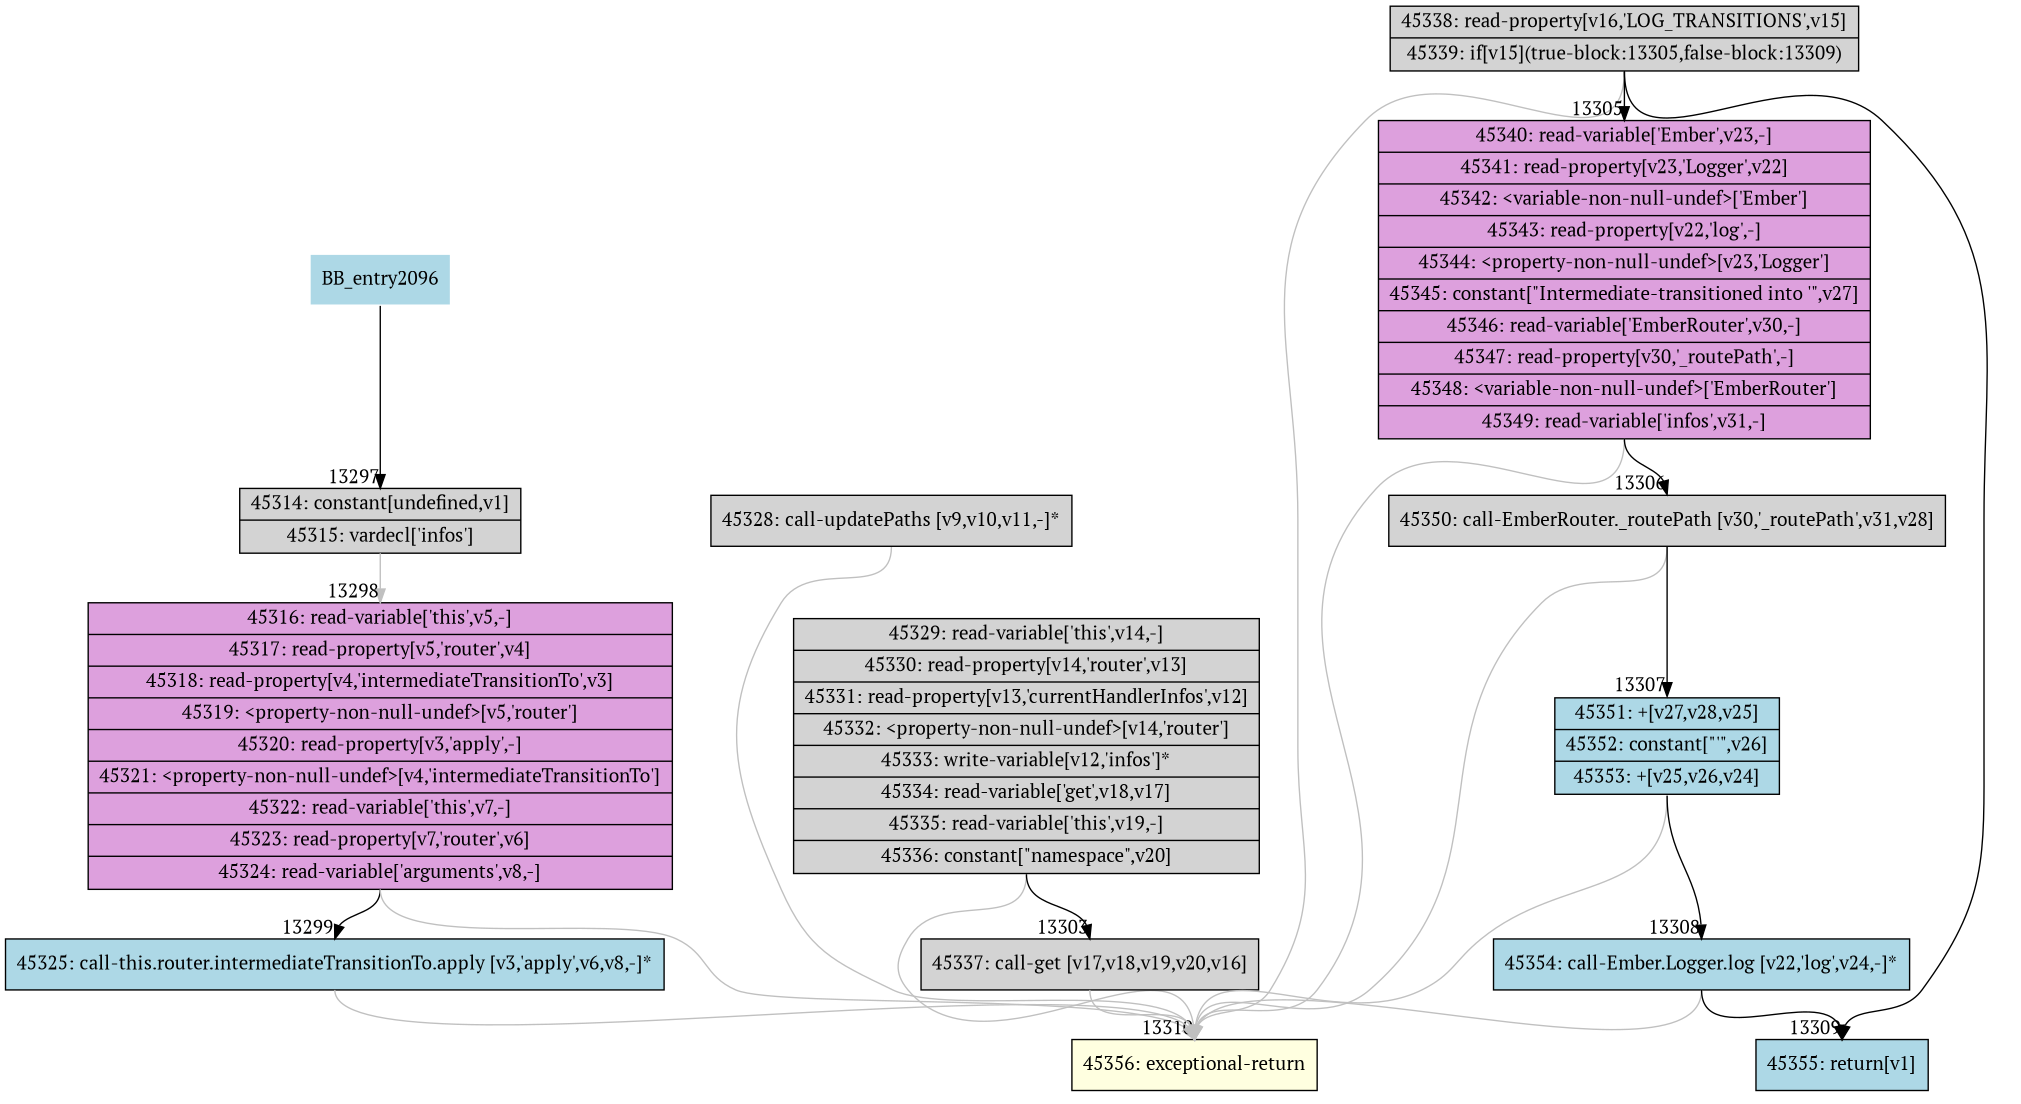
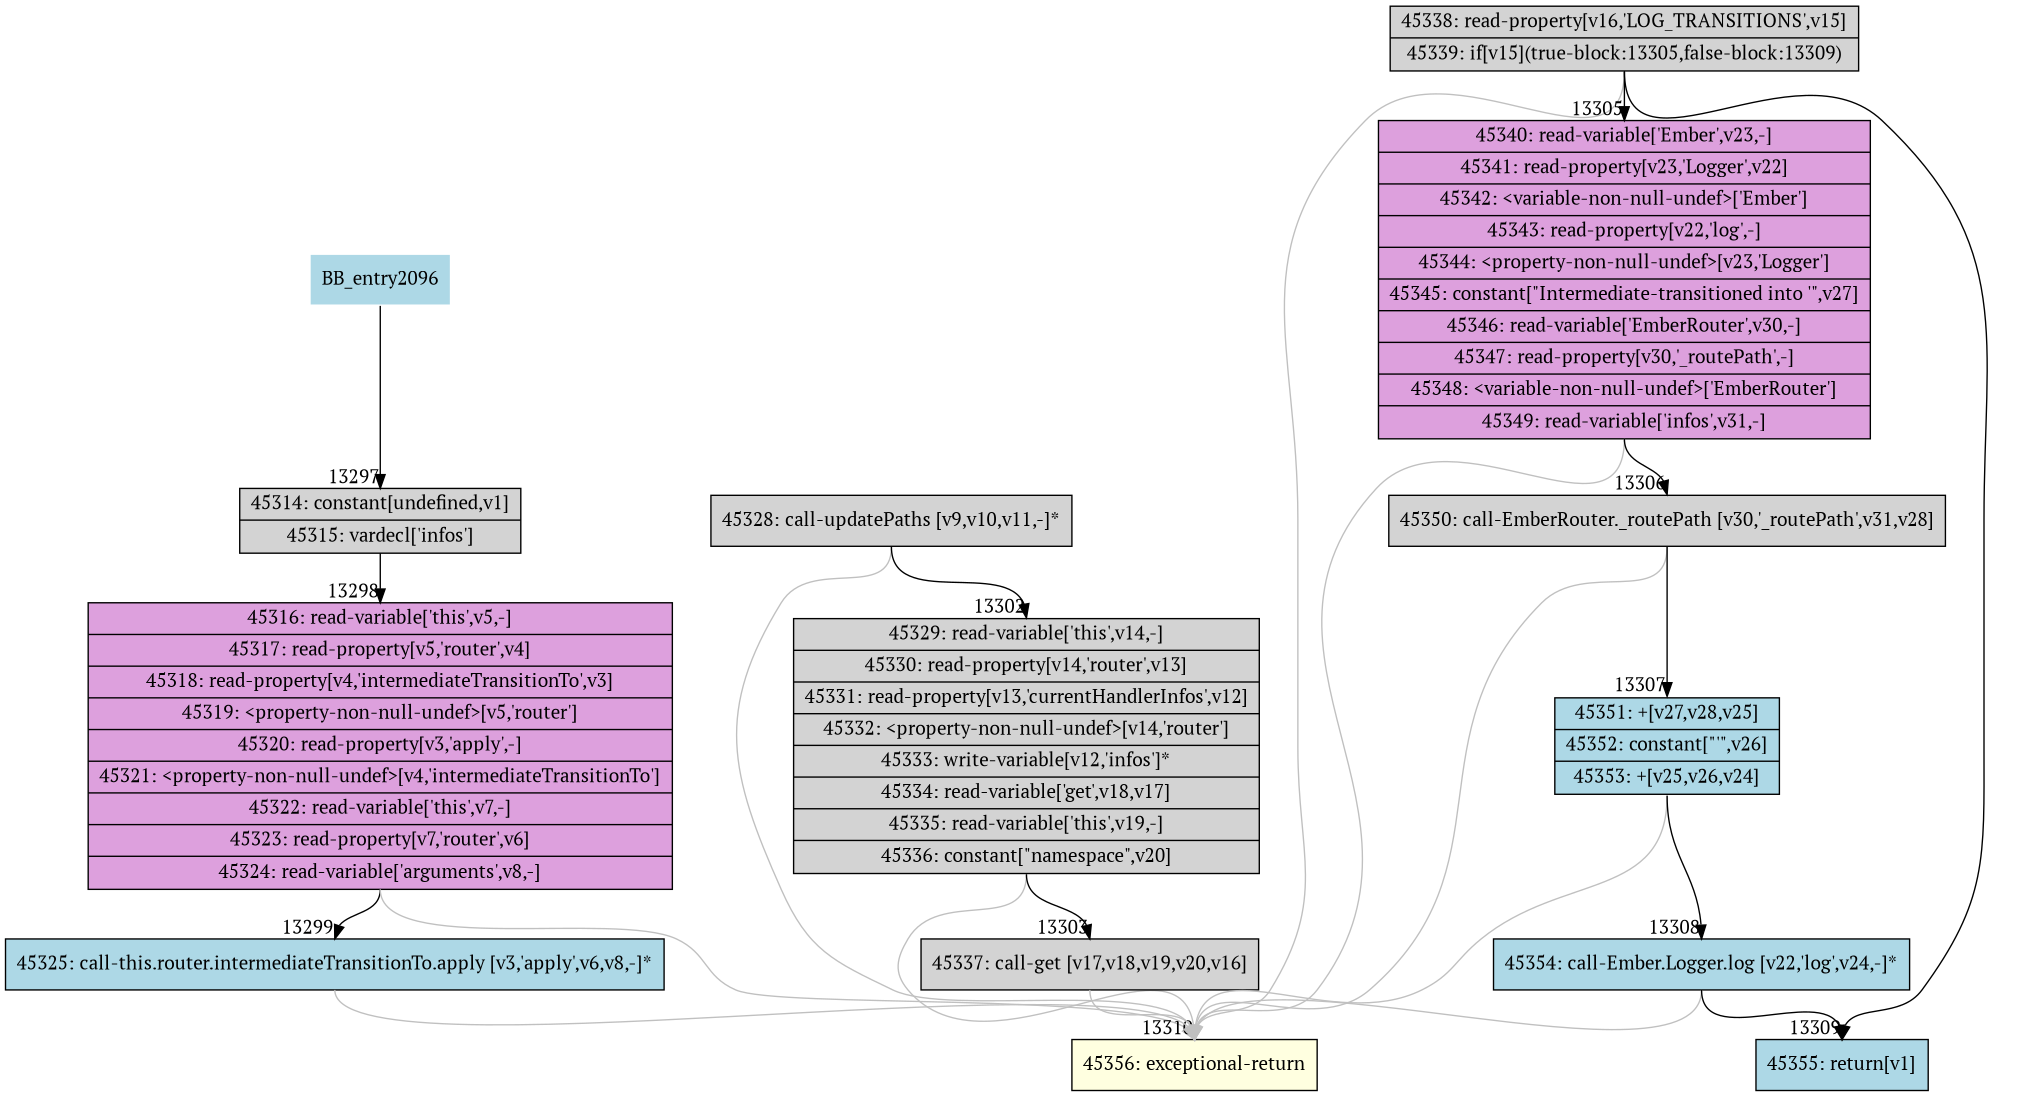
(380, 571) -> (380, 571)
none -> (952, 582)
